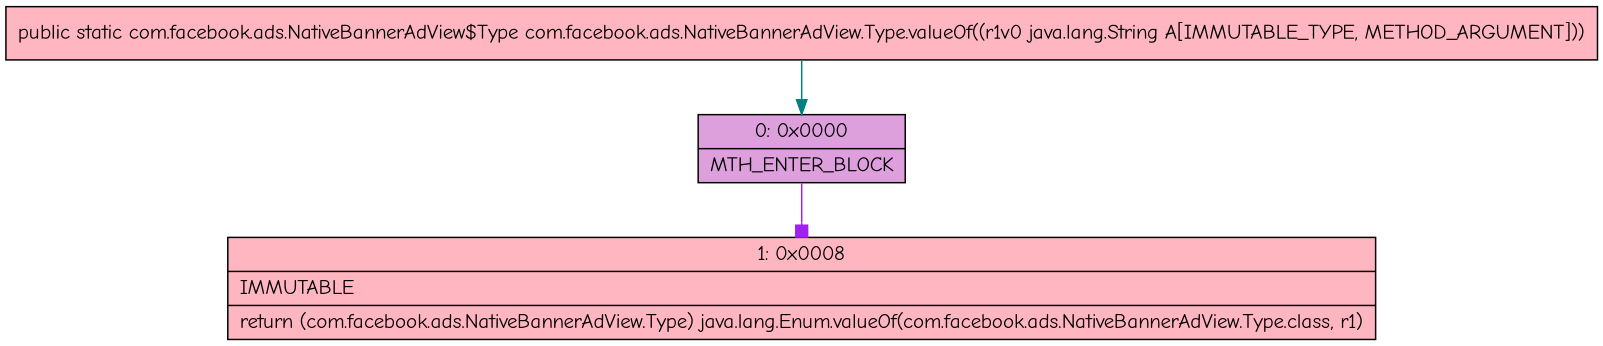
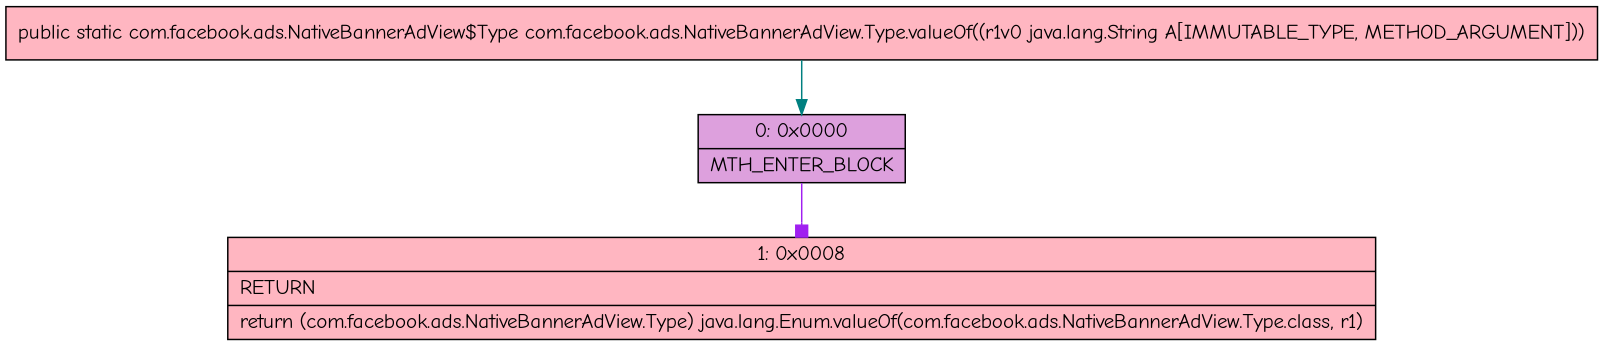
(297, 288) -> (278, 288)
